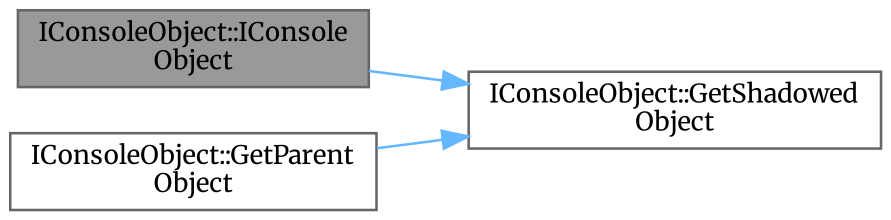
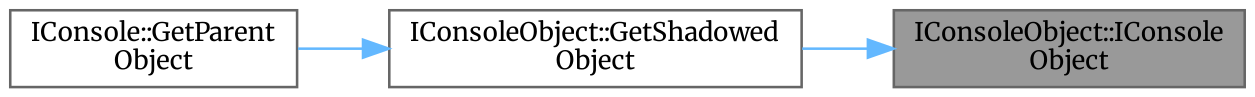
(406, 76) -> (835, 49)
(193, 172) -> (154, 49)
